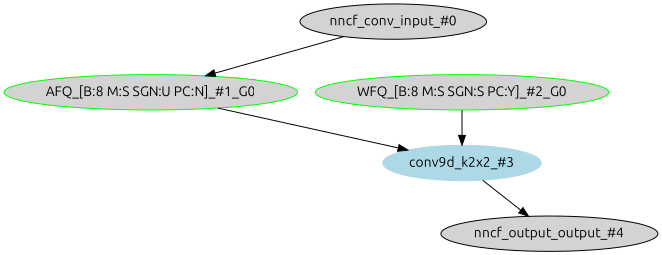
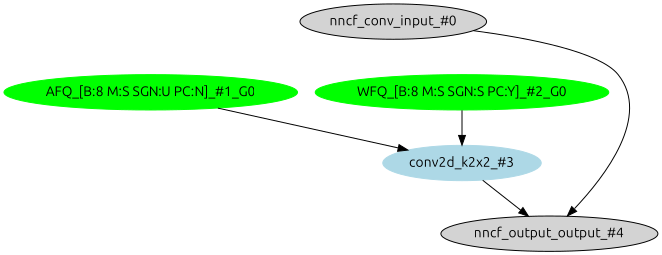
(279, 55) -> (618, 74)
(151, 92) -> (151, 92)
(462, 92) -> (462, 92)
(462, 163) -> (462, 163)
